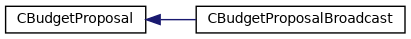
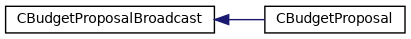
(178, 20) -> (247, 20)
